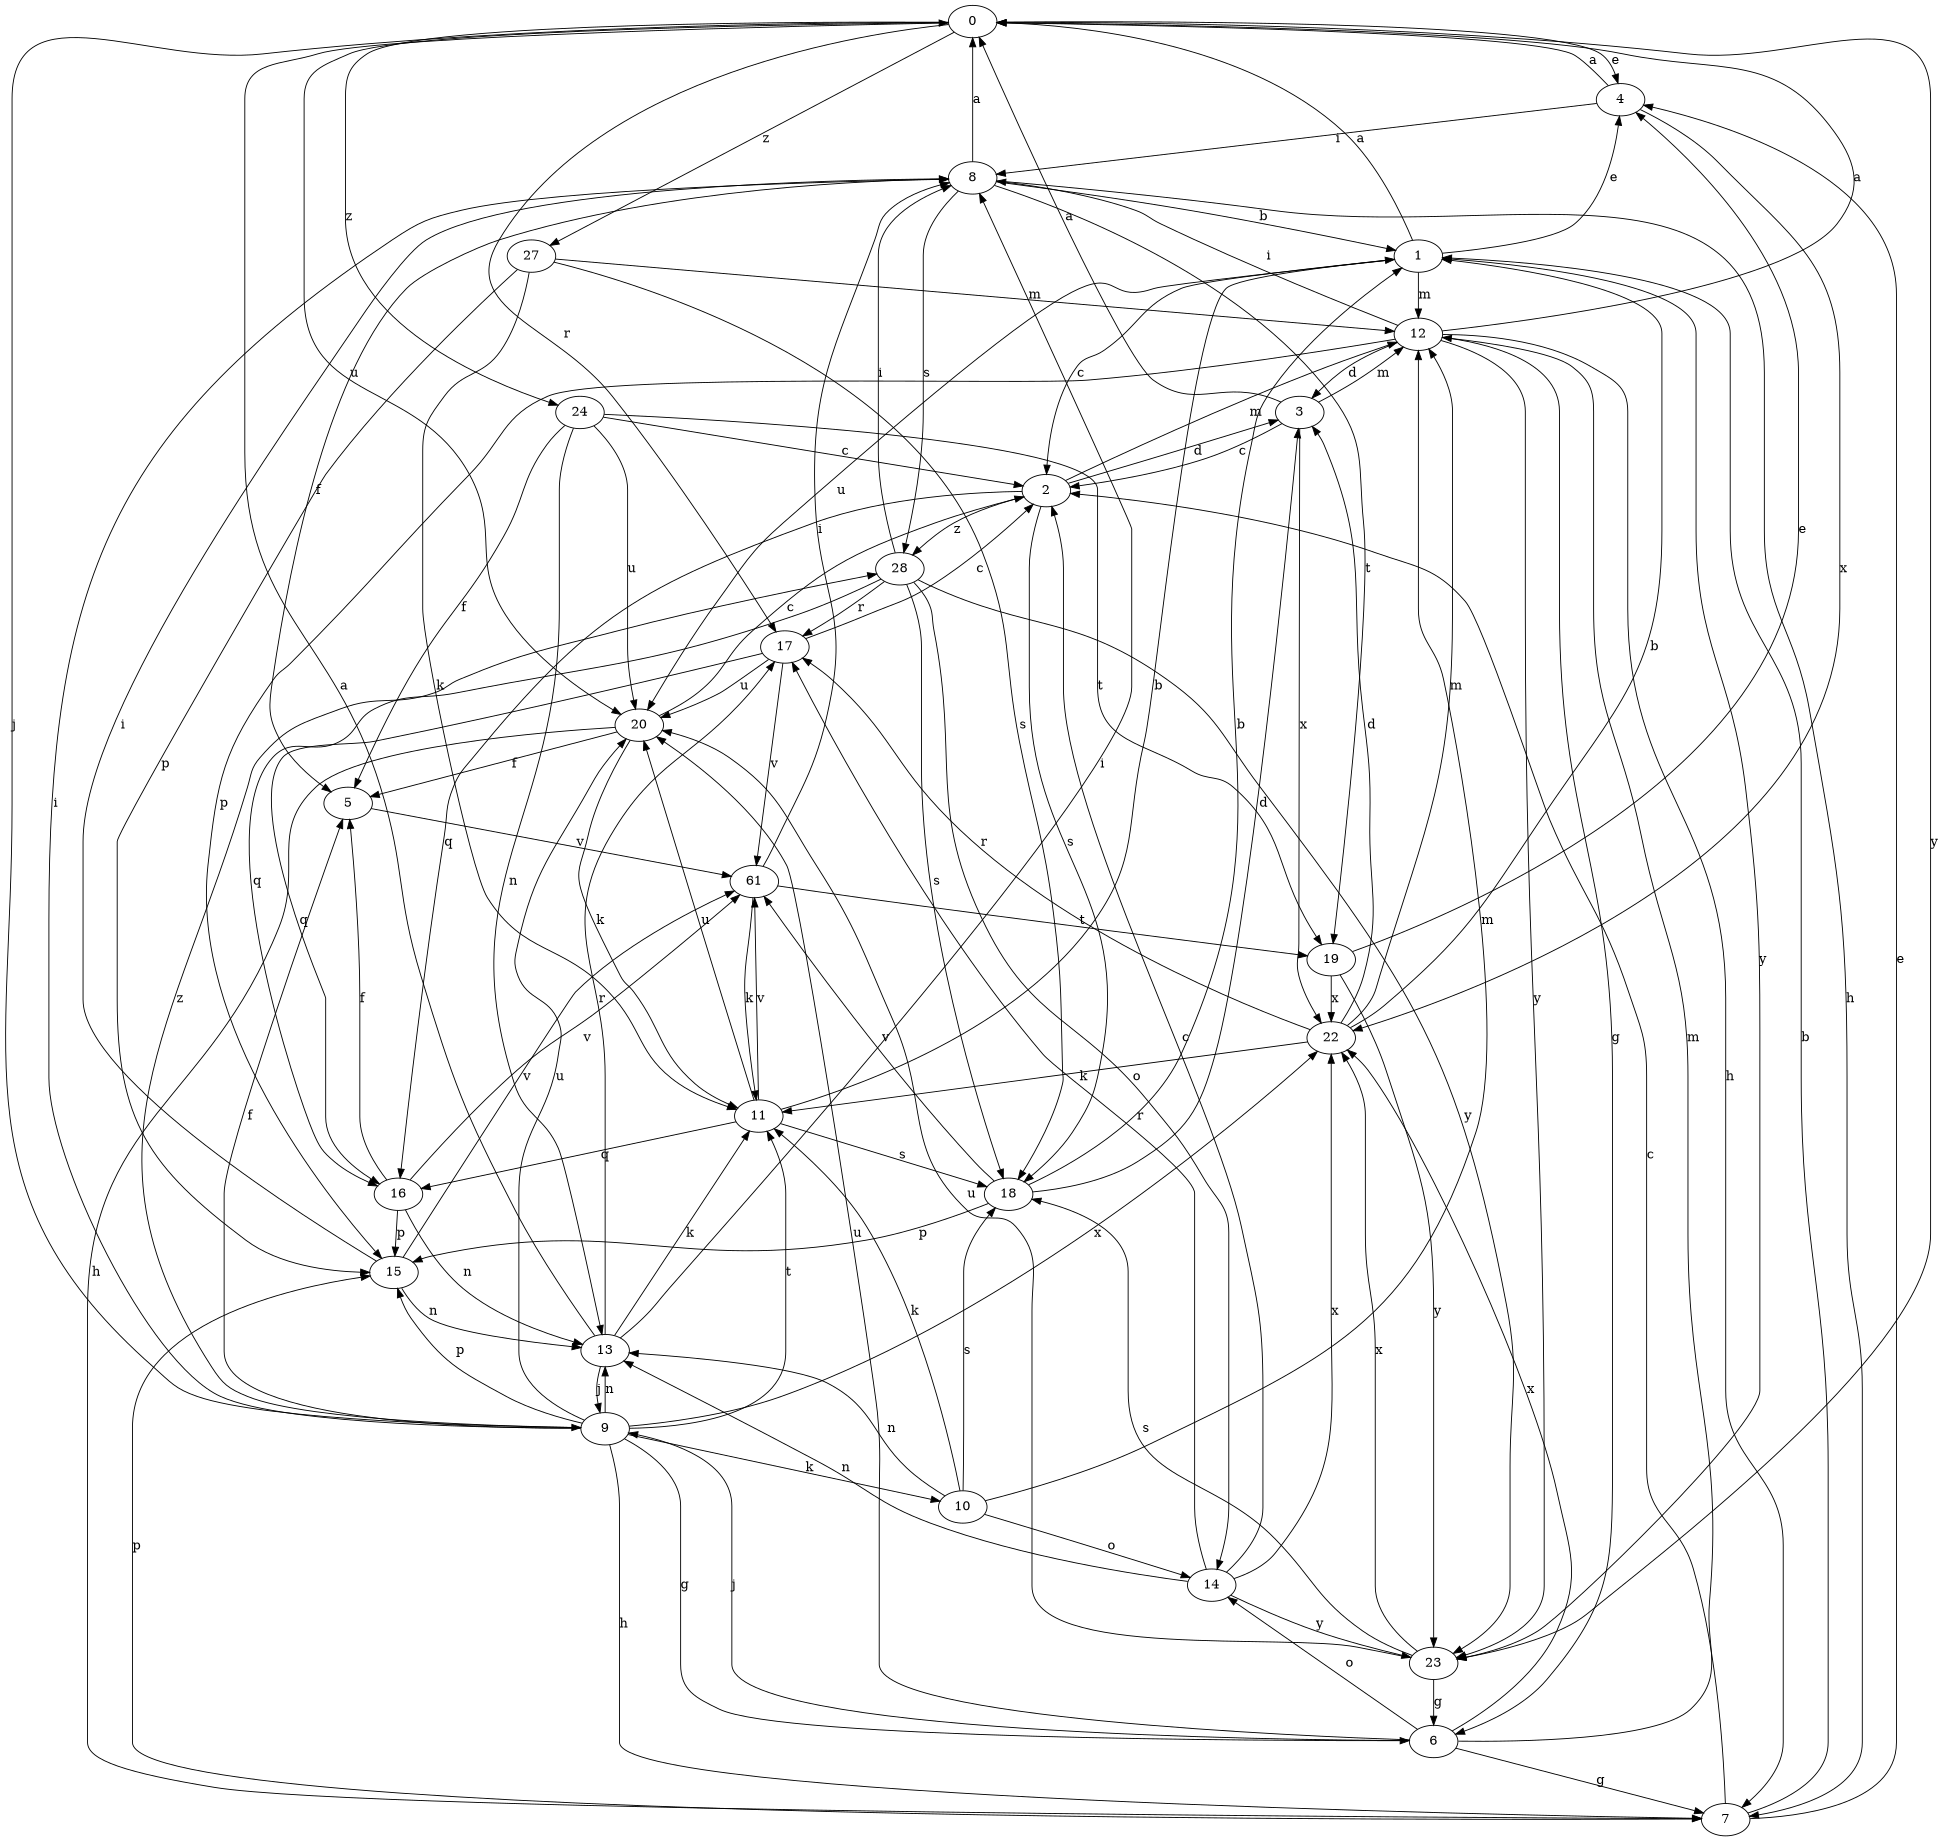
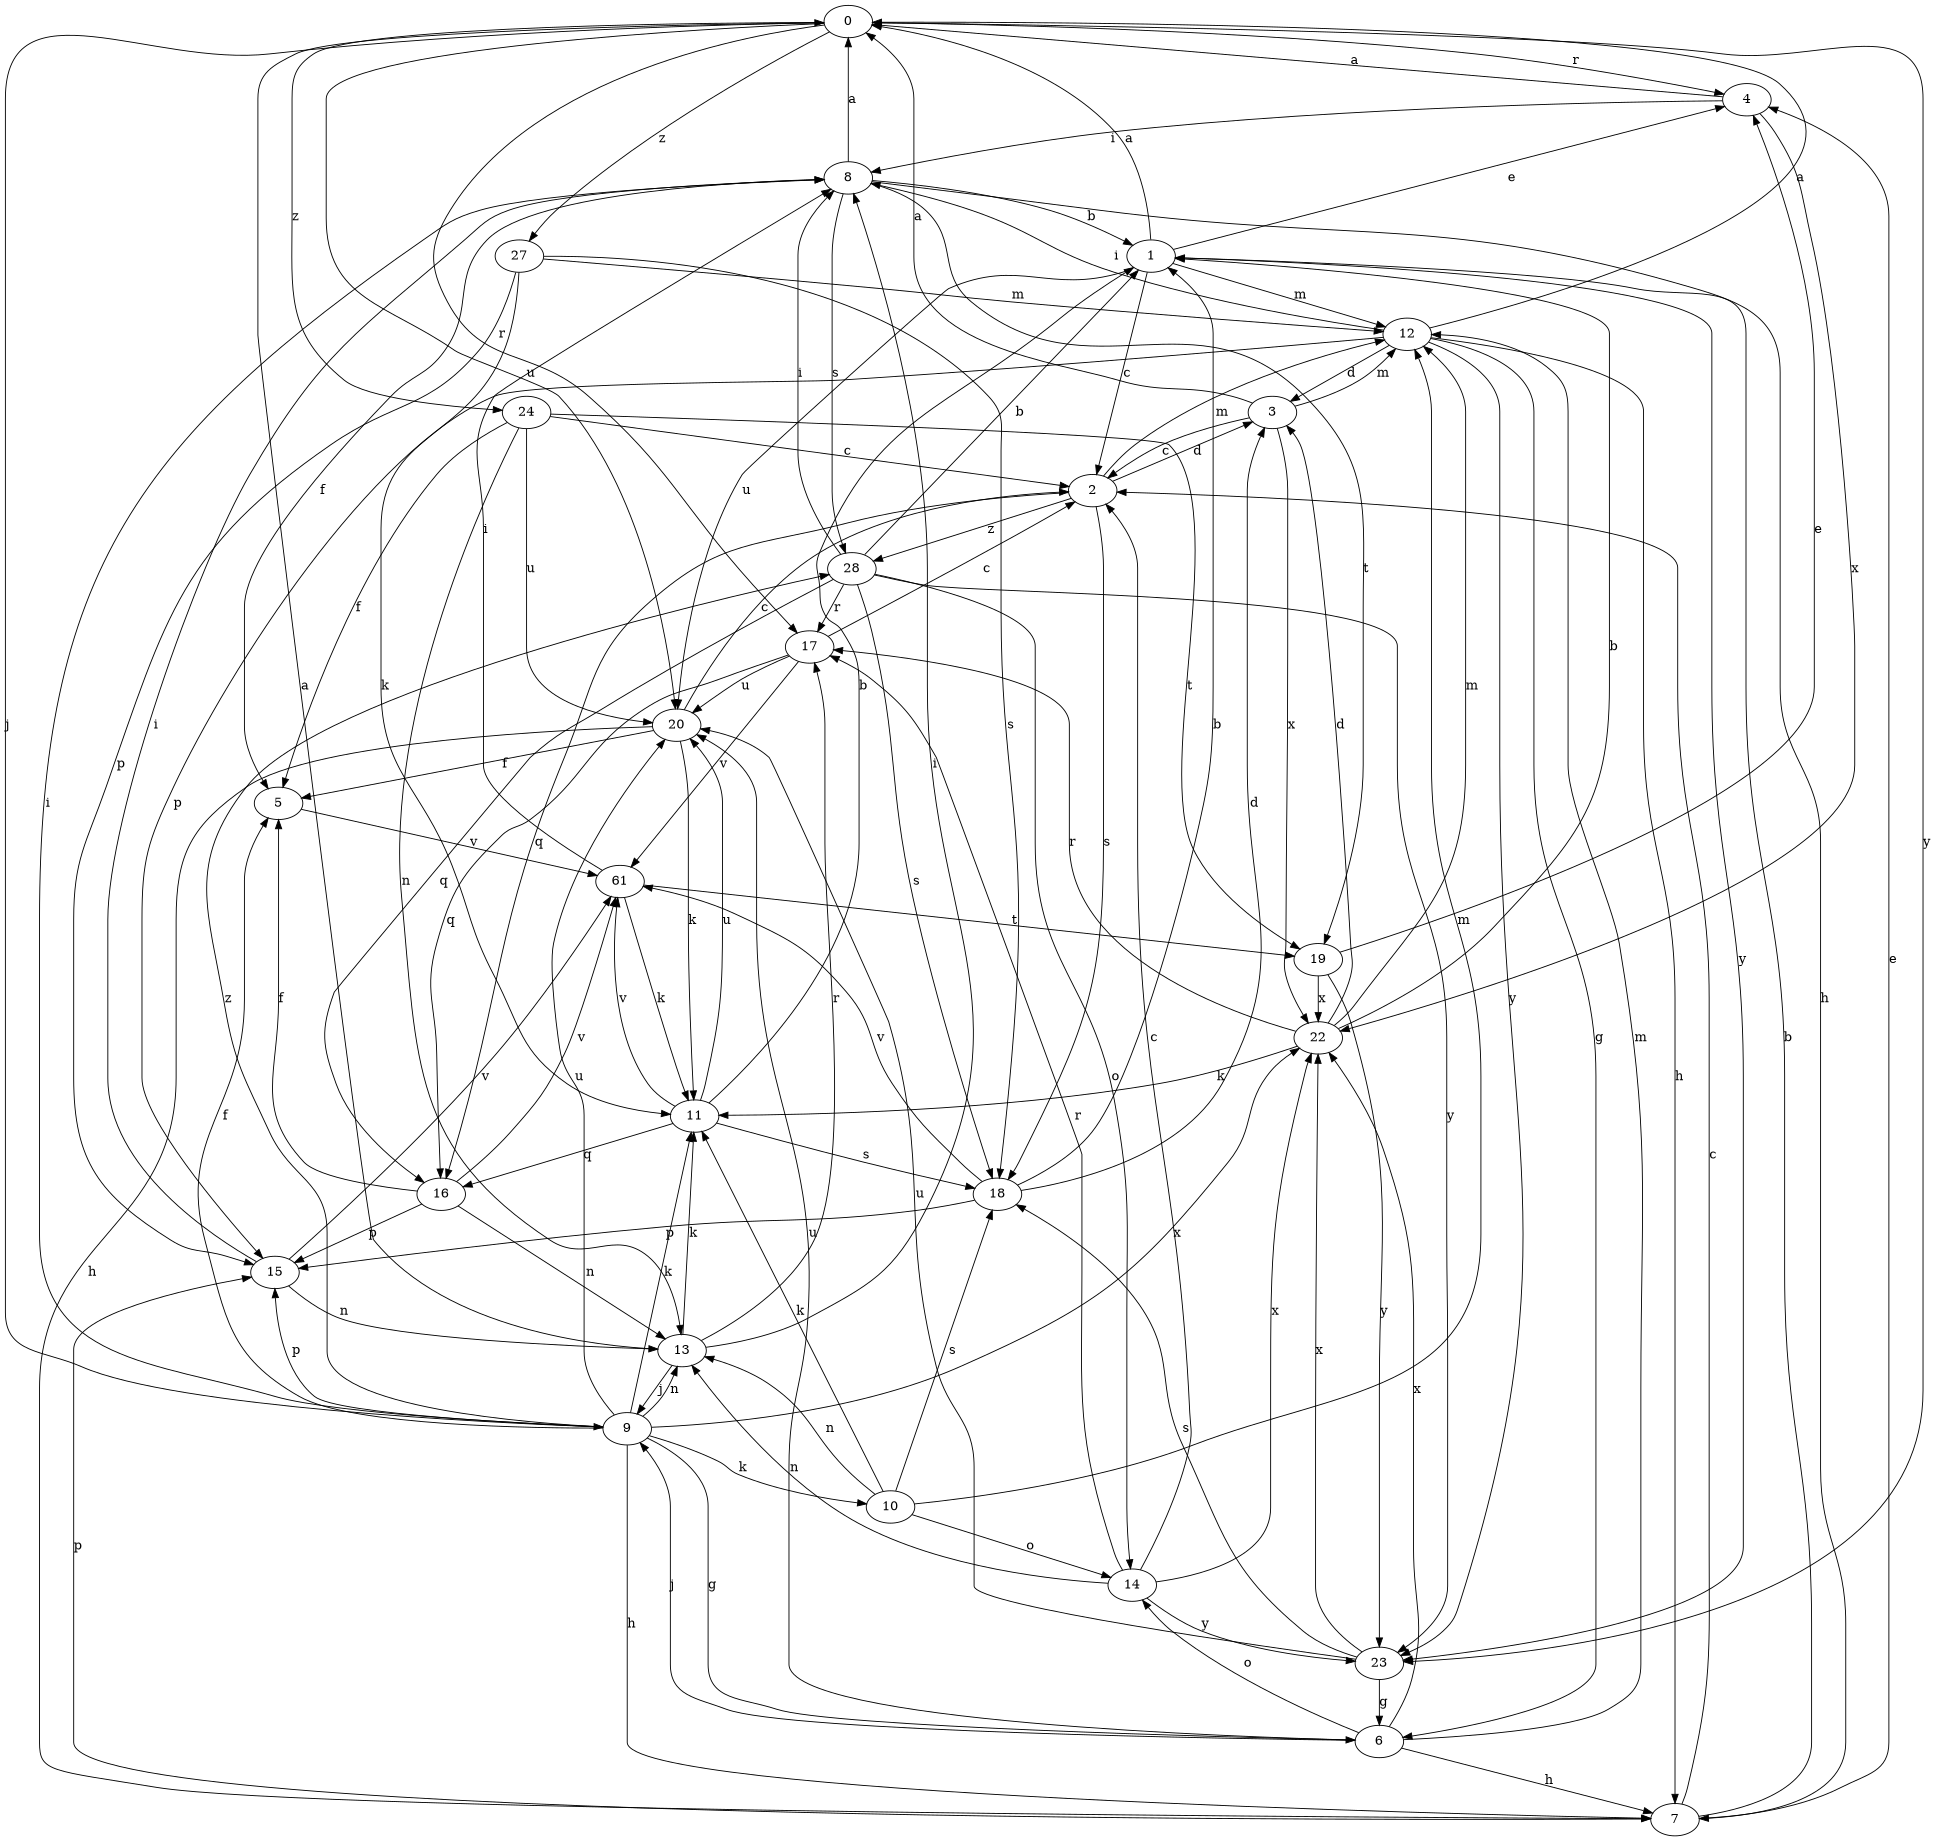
(1616, 61) -> (1576, 61)
none -> (992, 423)
(789, 1272) -> (668, 1272)
(1601, 1781) -> (1549, 1781)
